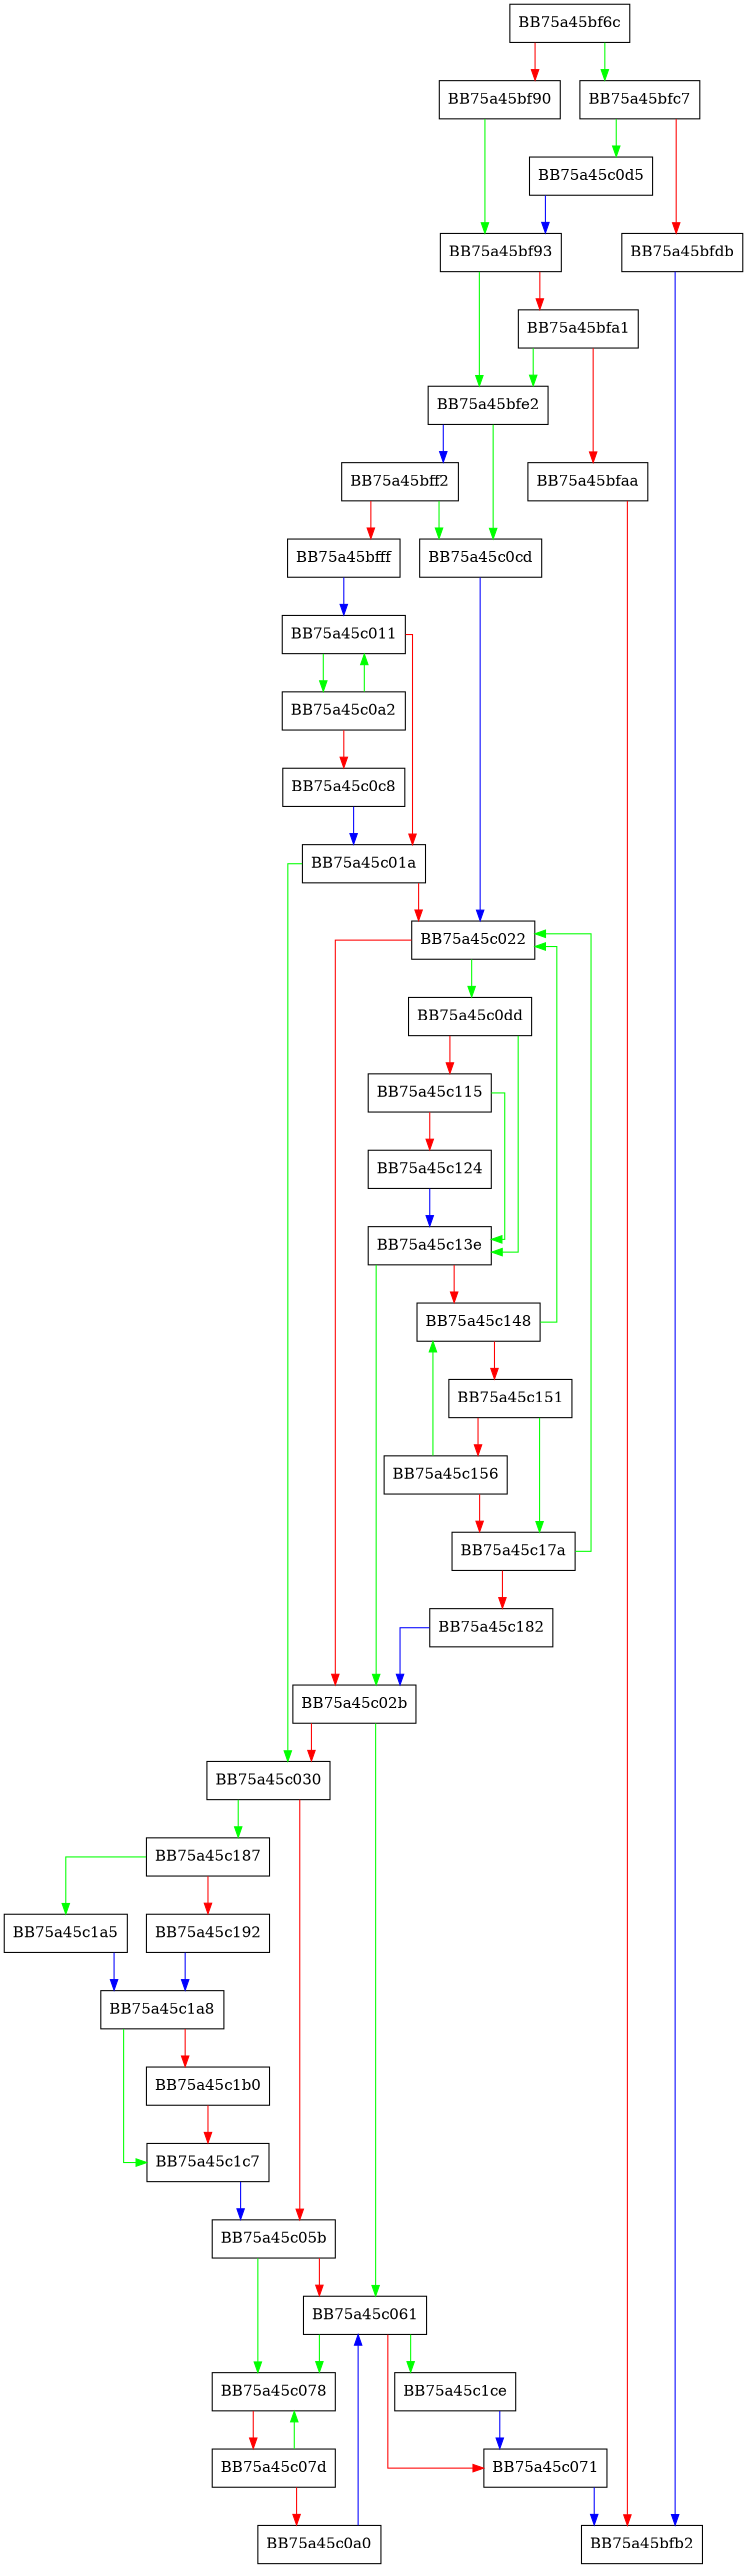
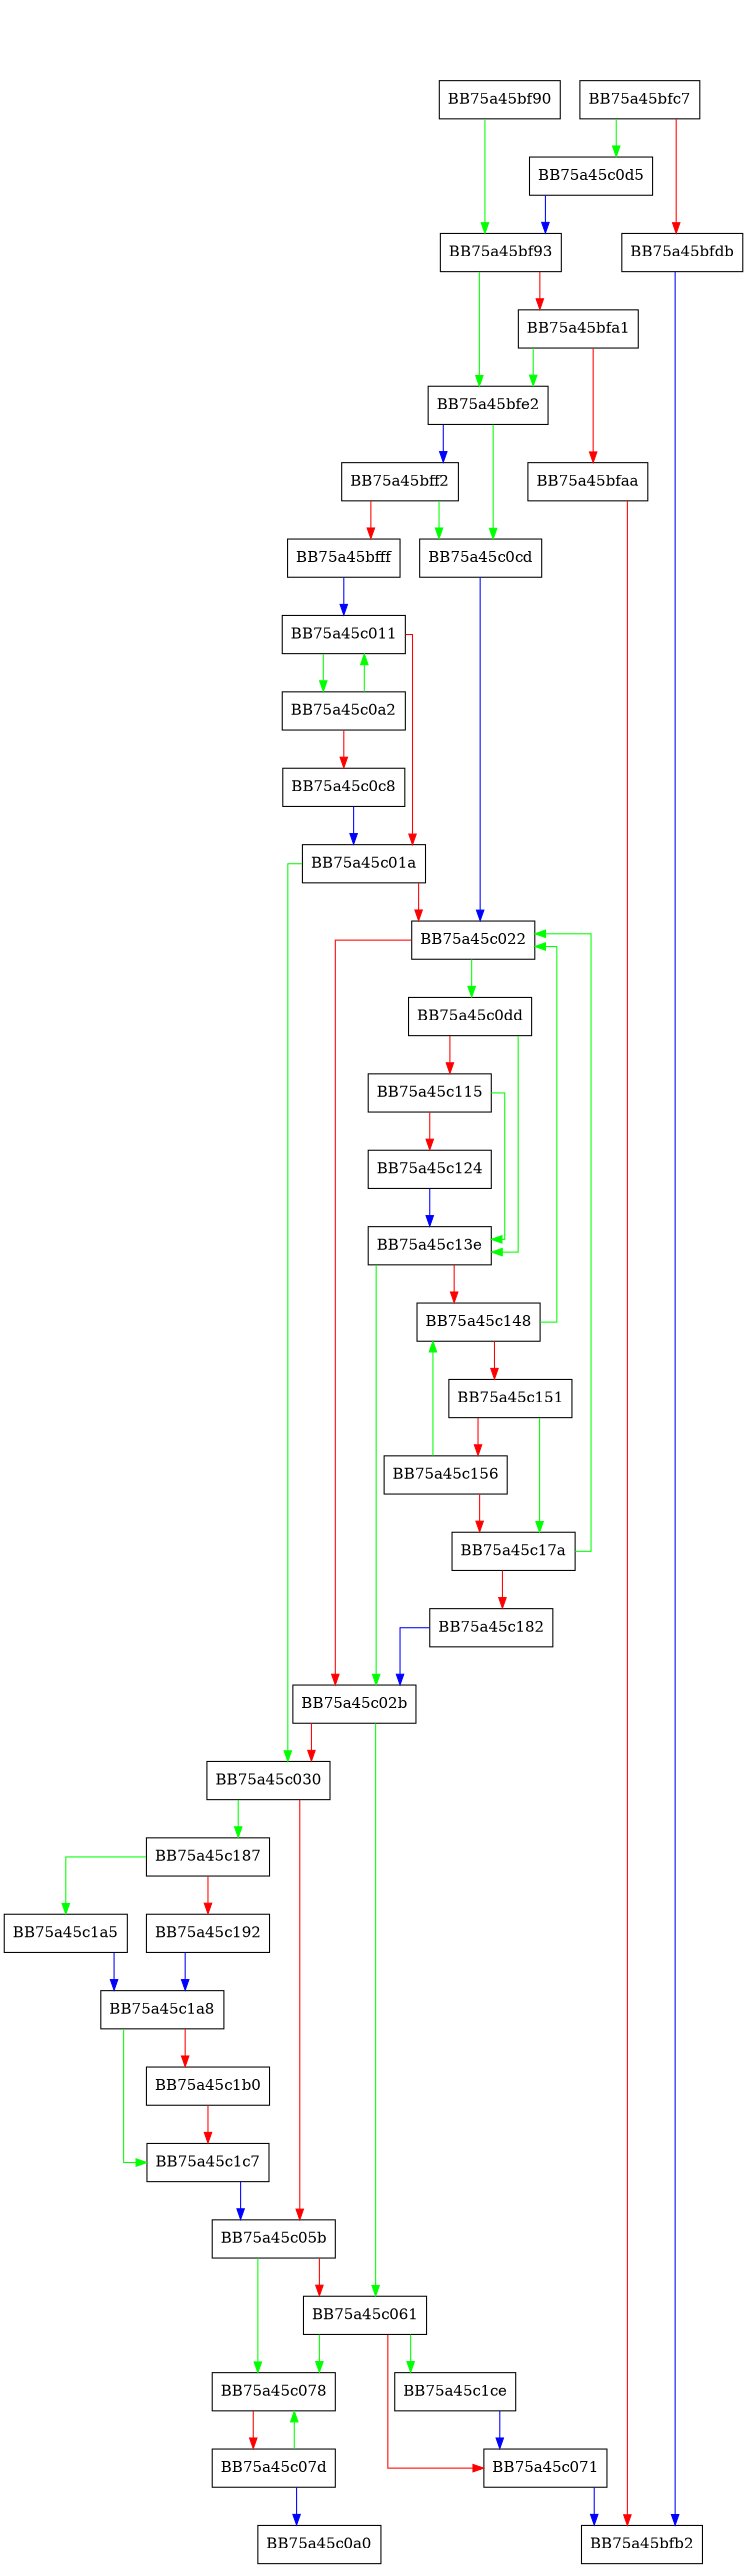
(570, 23) -> none
(358, 2435) -> none
(297, 2501) -> (297, 2501)
